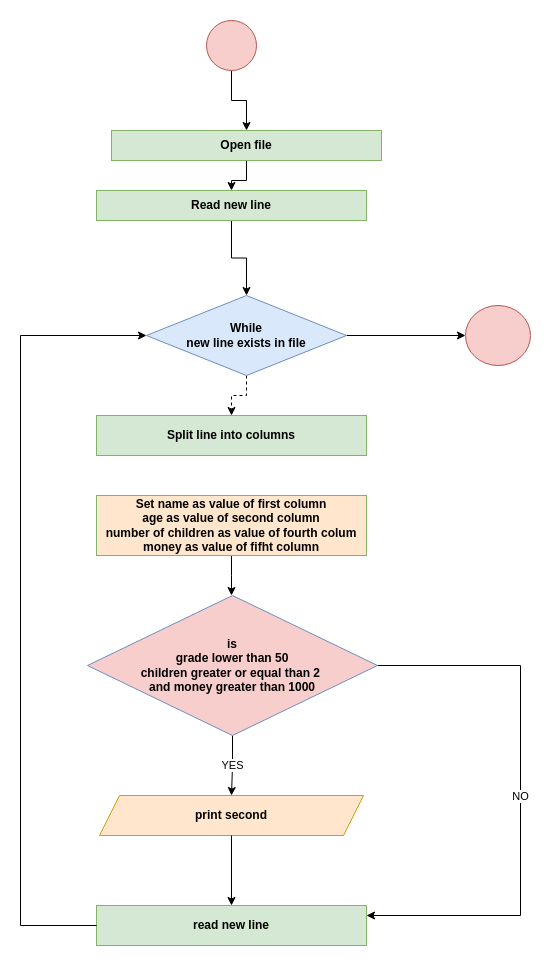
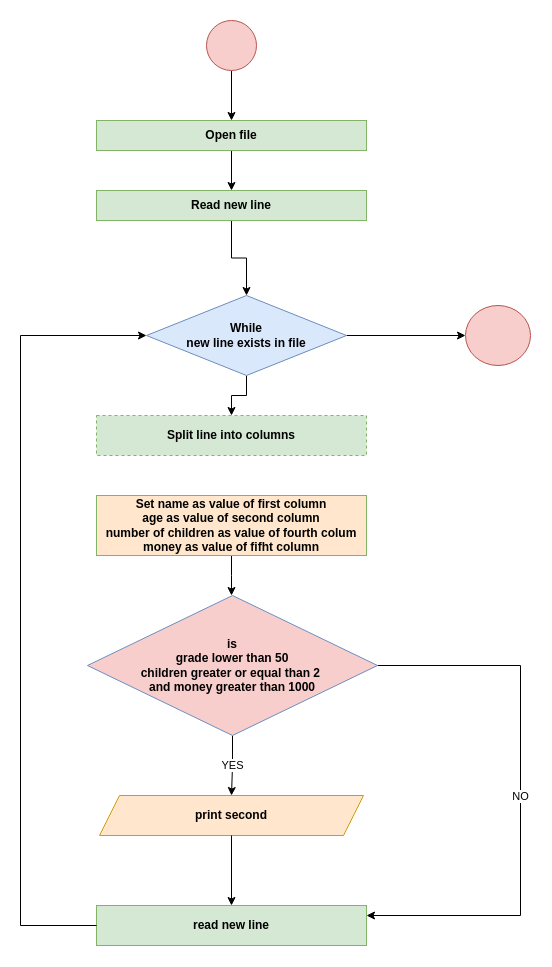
(247, 146) -> (232, 136)
(243, 396) -> (243, 396)
(232, 436) -> (232, 436)
